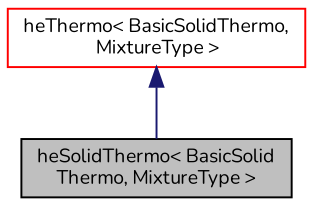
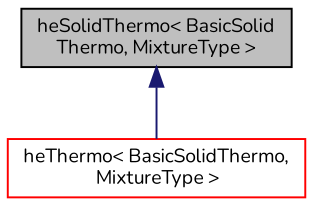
(157, 113) -> (157, 113)
